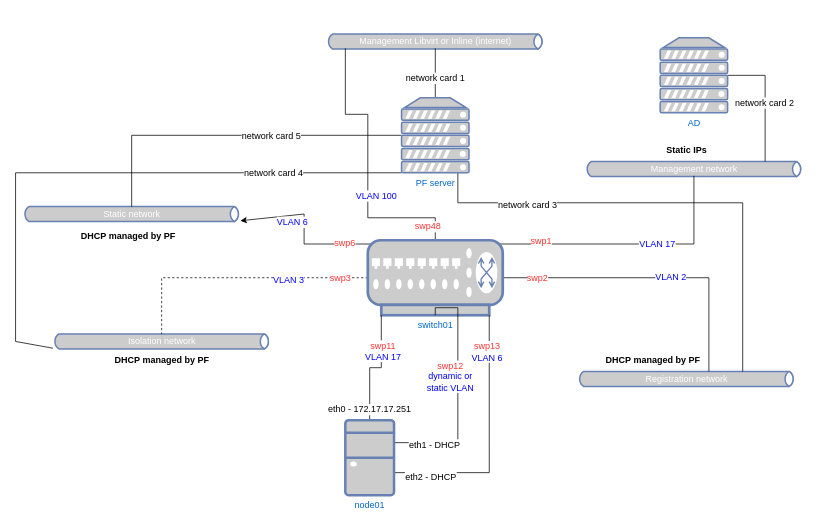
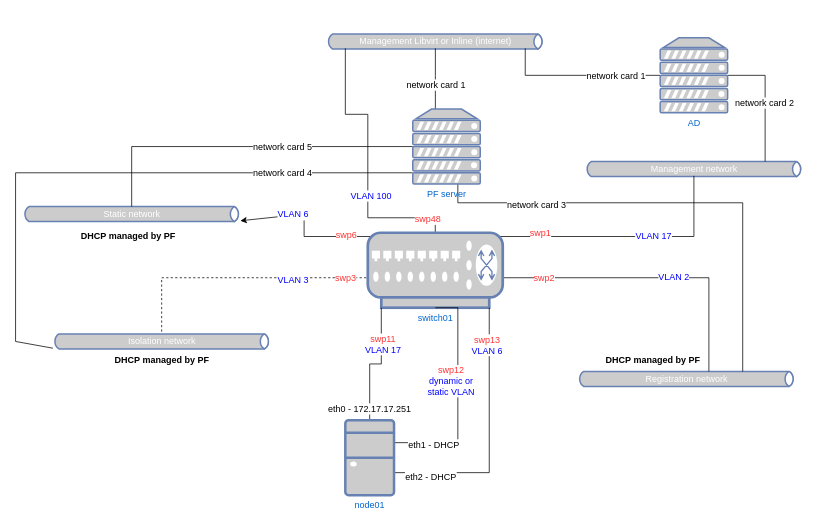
none -> (580, 75)
(435, 135) -> (447, 147)
(687, 150) -> none
(435, 278) -> (435, 270)
